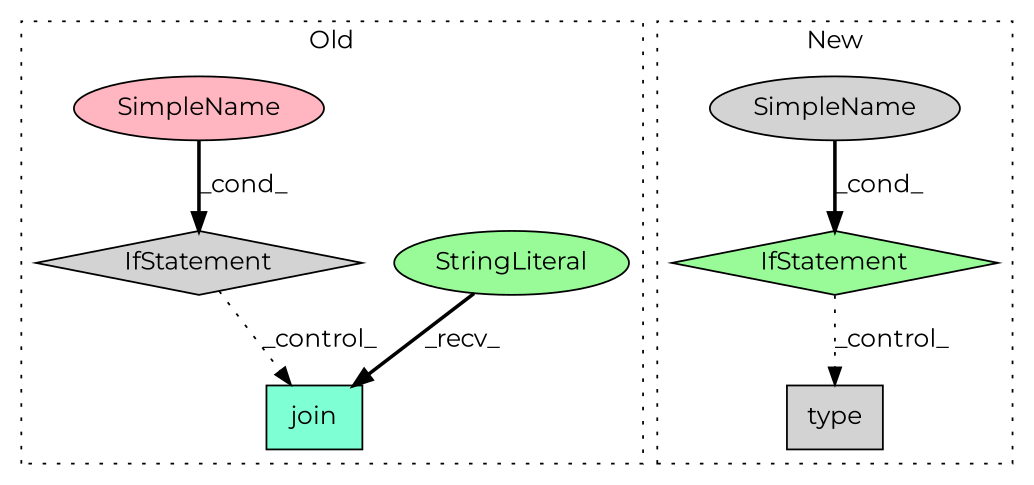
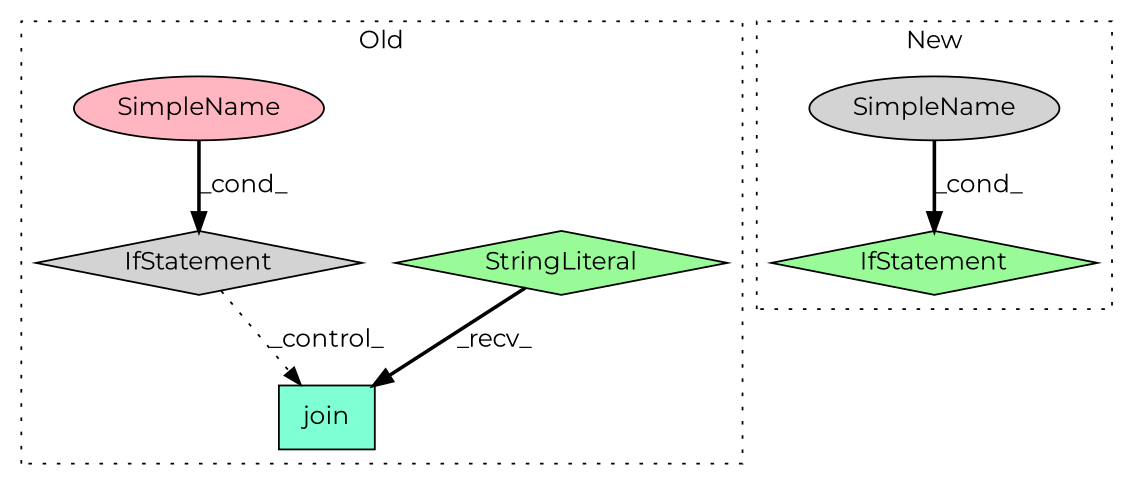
(512, 263) -> (561, 263)
(835, 417) -> none
